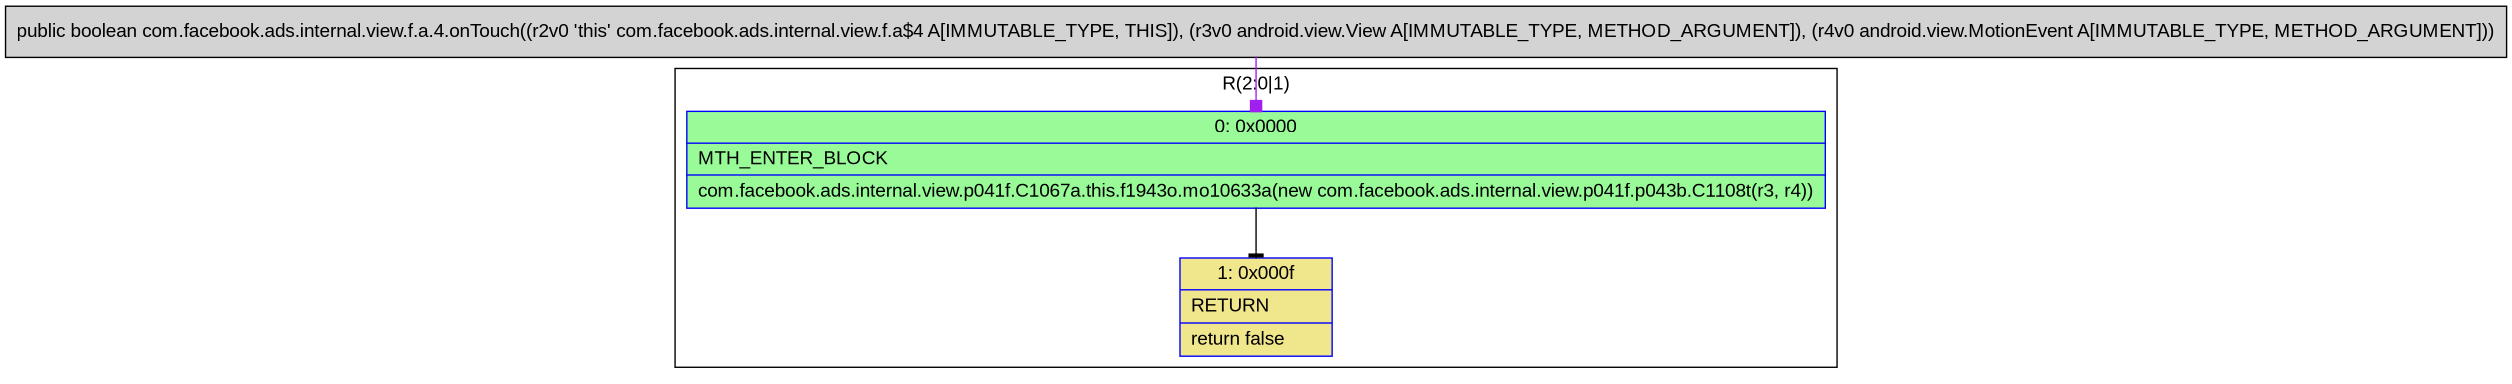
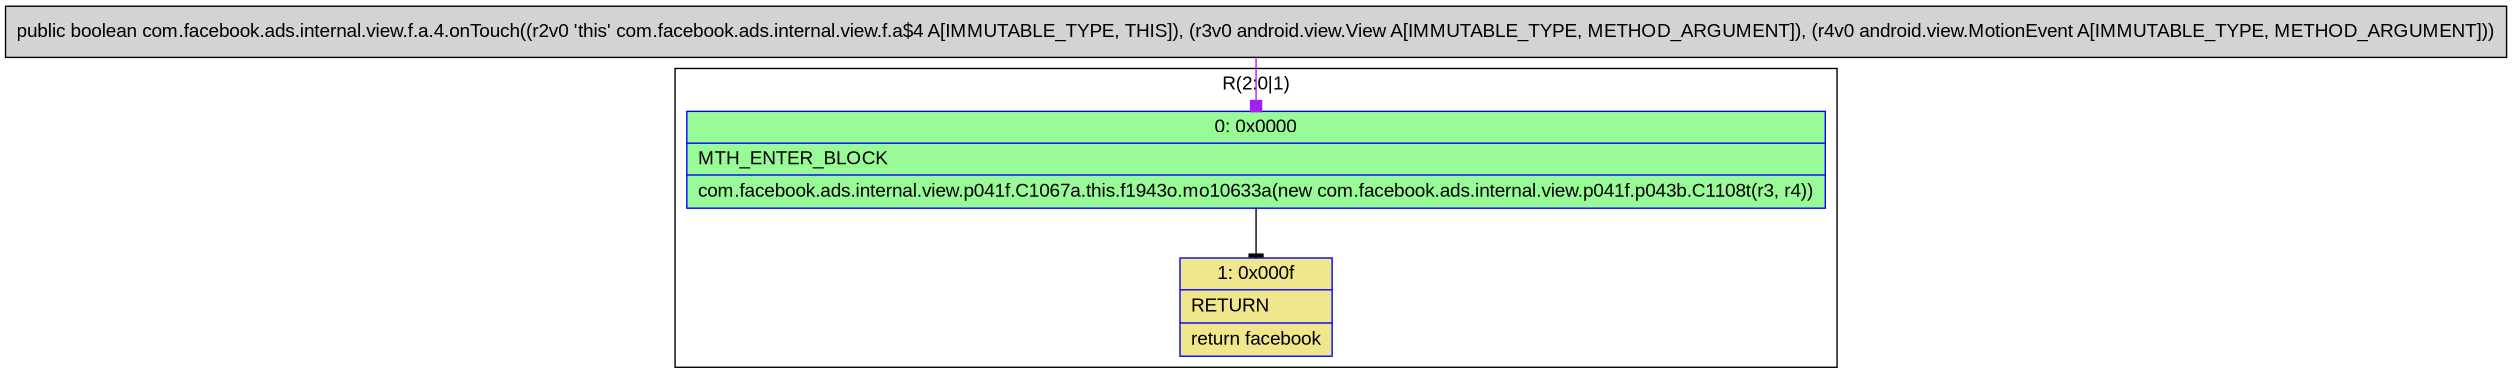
(1238, 339) -> (1256, 339)
